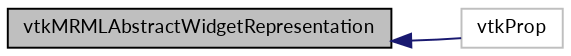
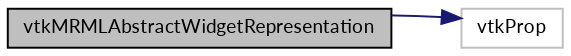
(436, 40) -> (417, 16)
